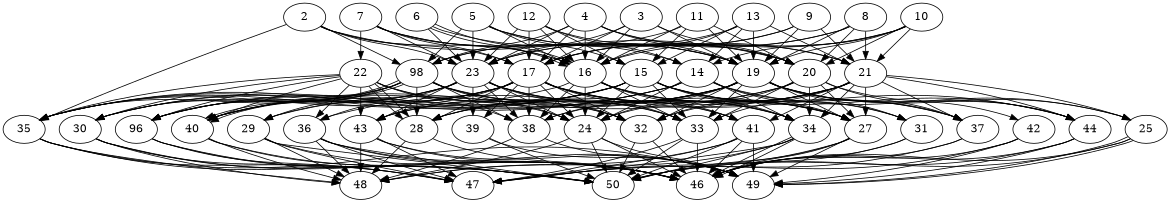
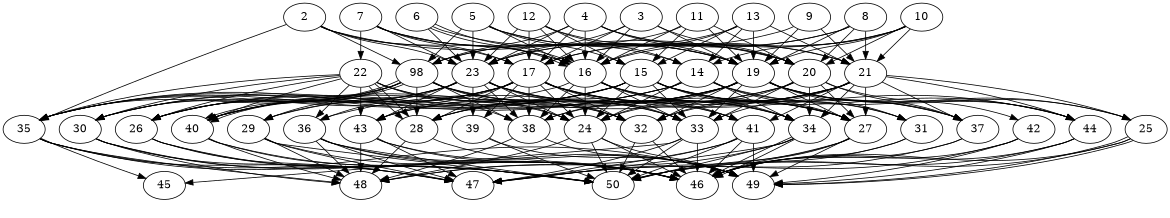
(673, 45) -> none
(136, 129) -> (136, 129)
none -> (164, 185)
